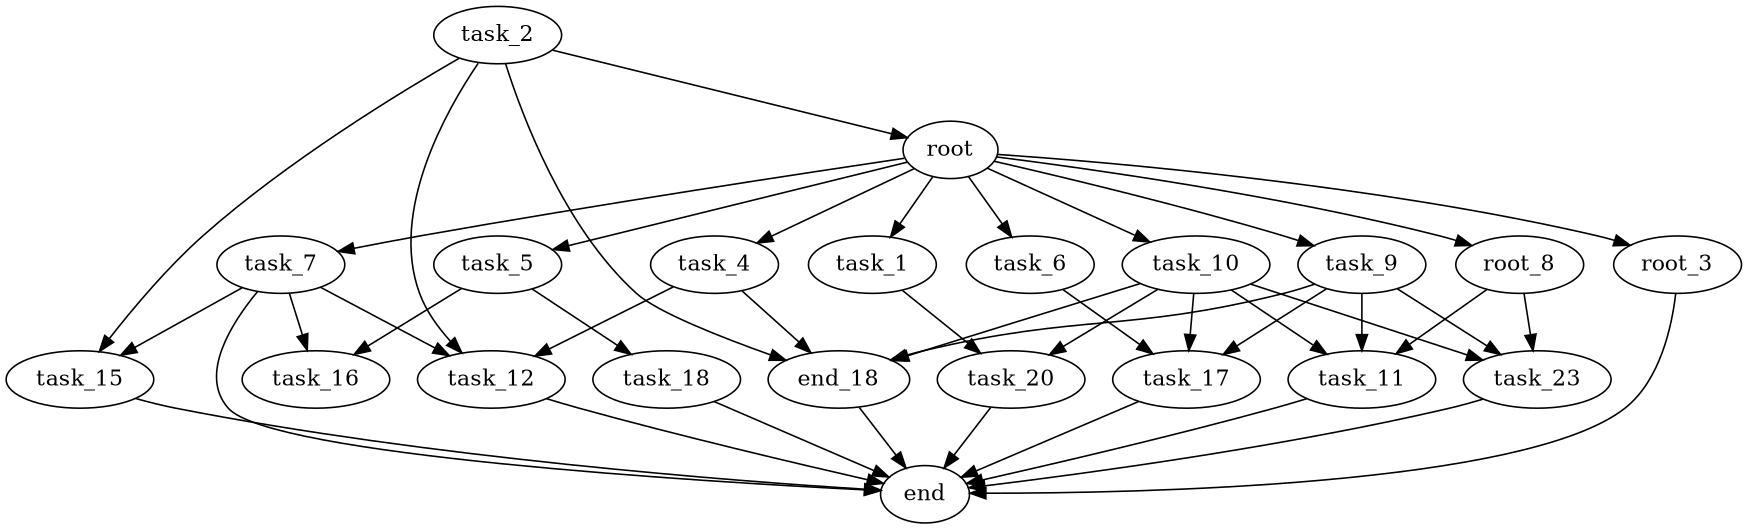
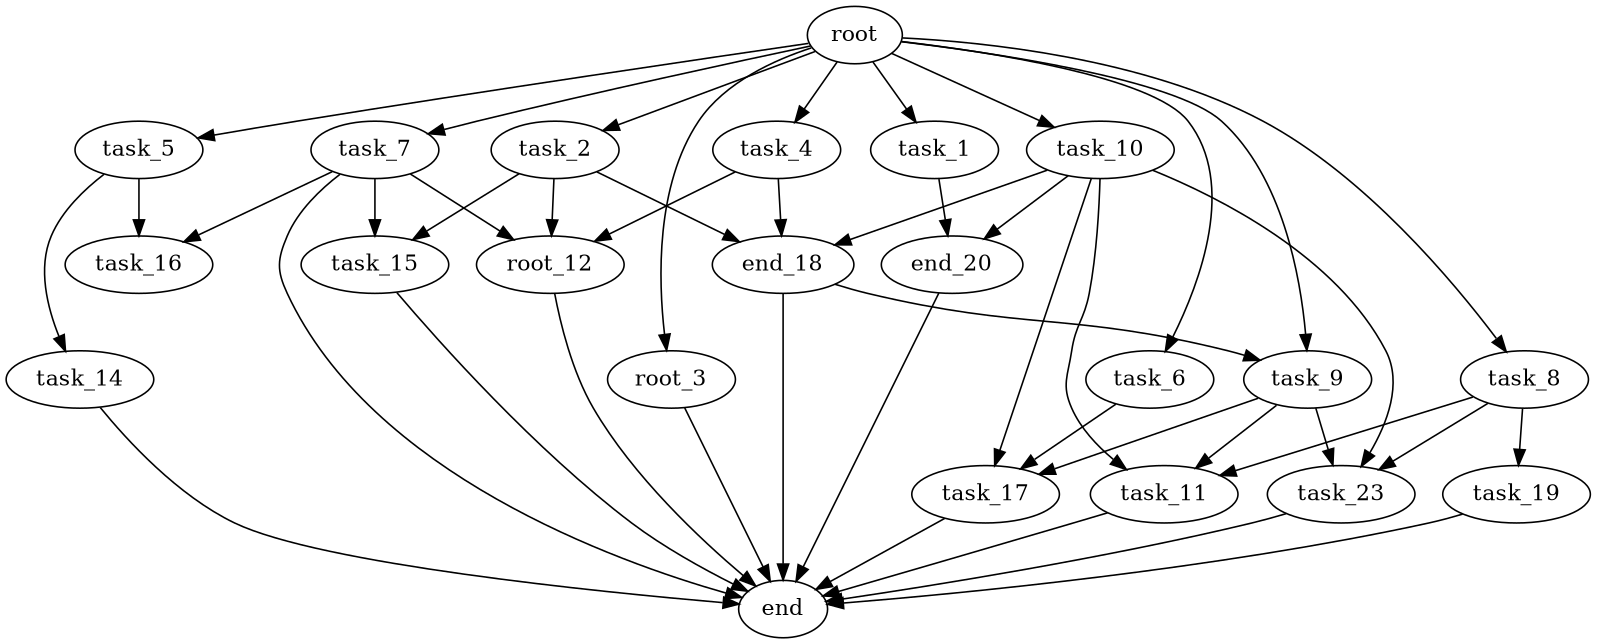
(722, 92) -> (712, 90)
(1520, 265) -> (1525, 379)
(1132, 320) -> (1029, 320)
(491, 379) -> (550, 265)
(667, 379) -> (80, 379)
(1011, 379) -> (952, 265)
none -> (1517, 494)
